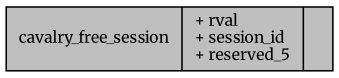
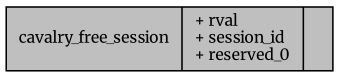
(243, 55) -> (243, 55)
